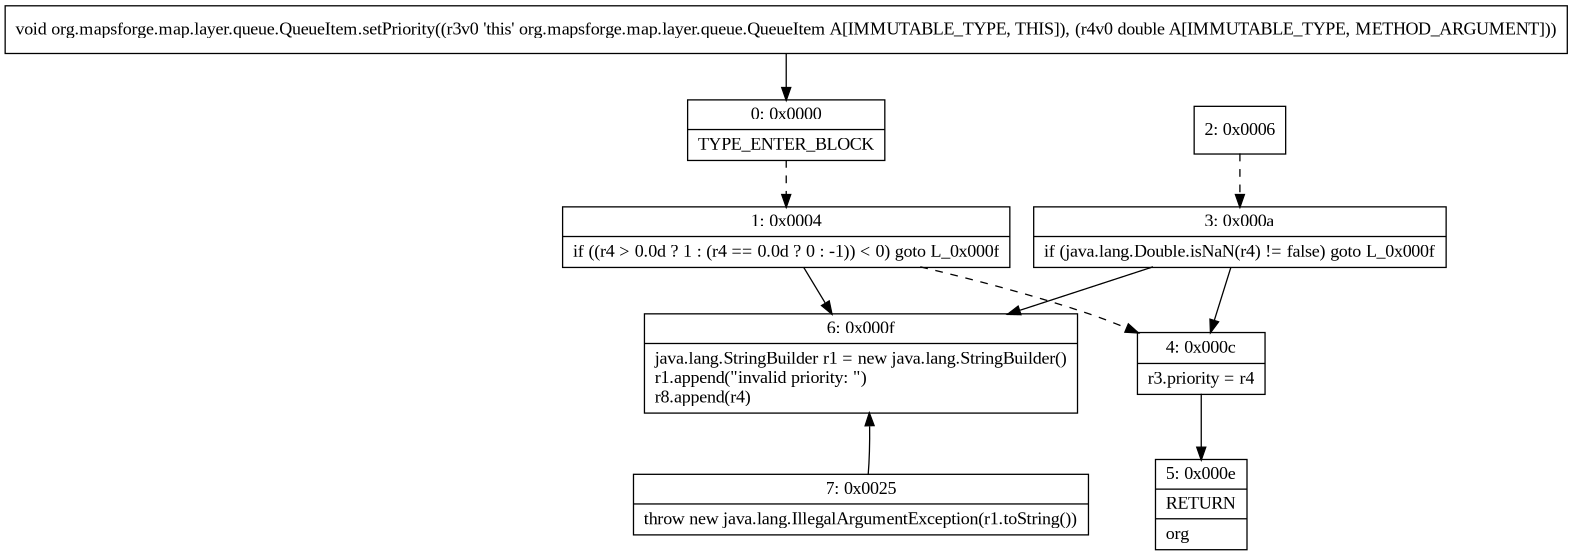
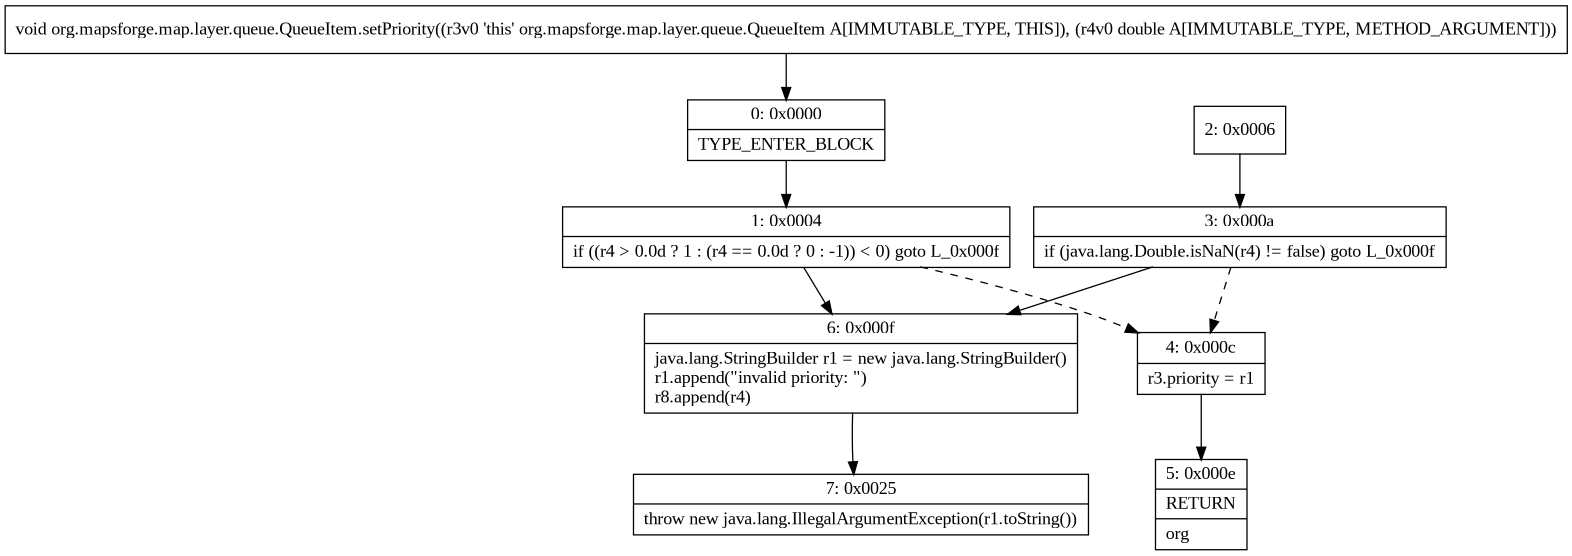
(1240, 174) -> (1240, 174)
(786, 177) -> (786, 177)
(1223, 294) -> (1223, 294)
(1201, 378) -> (1201, 378)
(869, 450) -> (852, 437)
